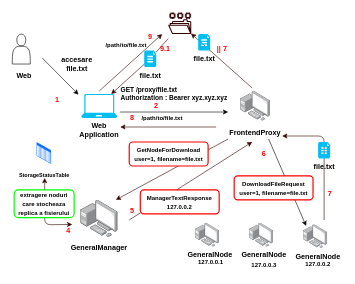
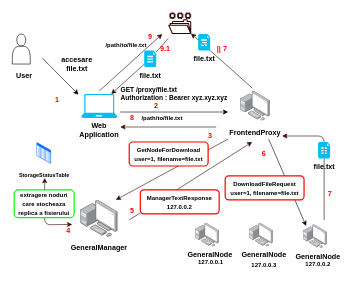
(24, 76) -> (24, 76)
none -> (210, 136)
(274, 188) -> (265, 188)
